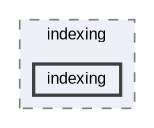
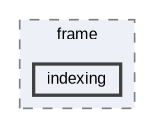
(77, 35) -> (77, 35)
